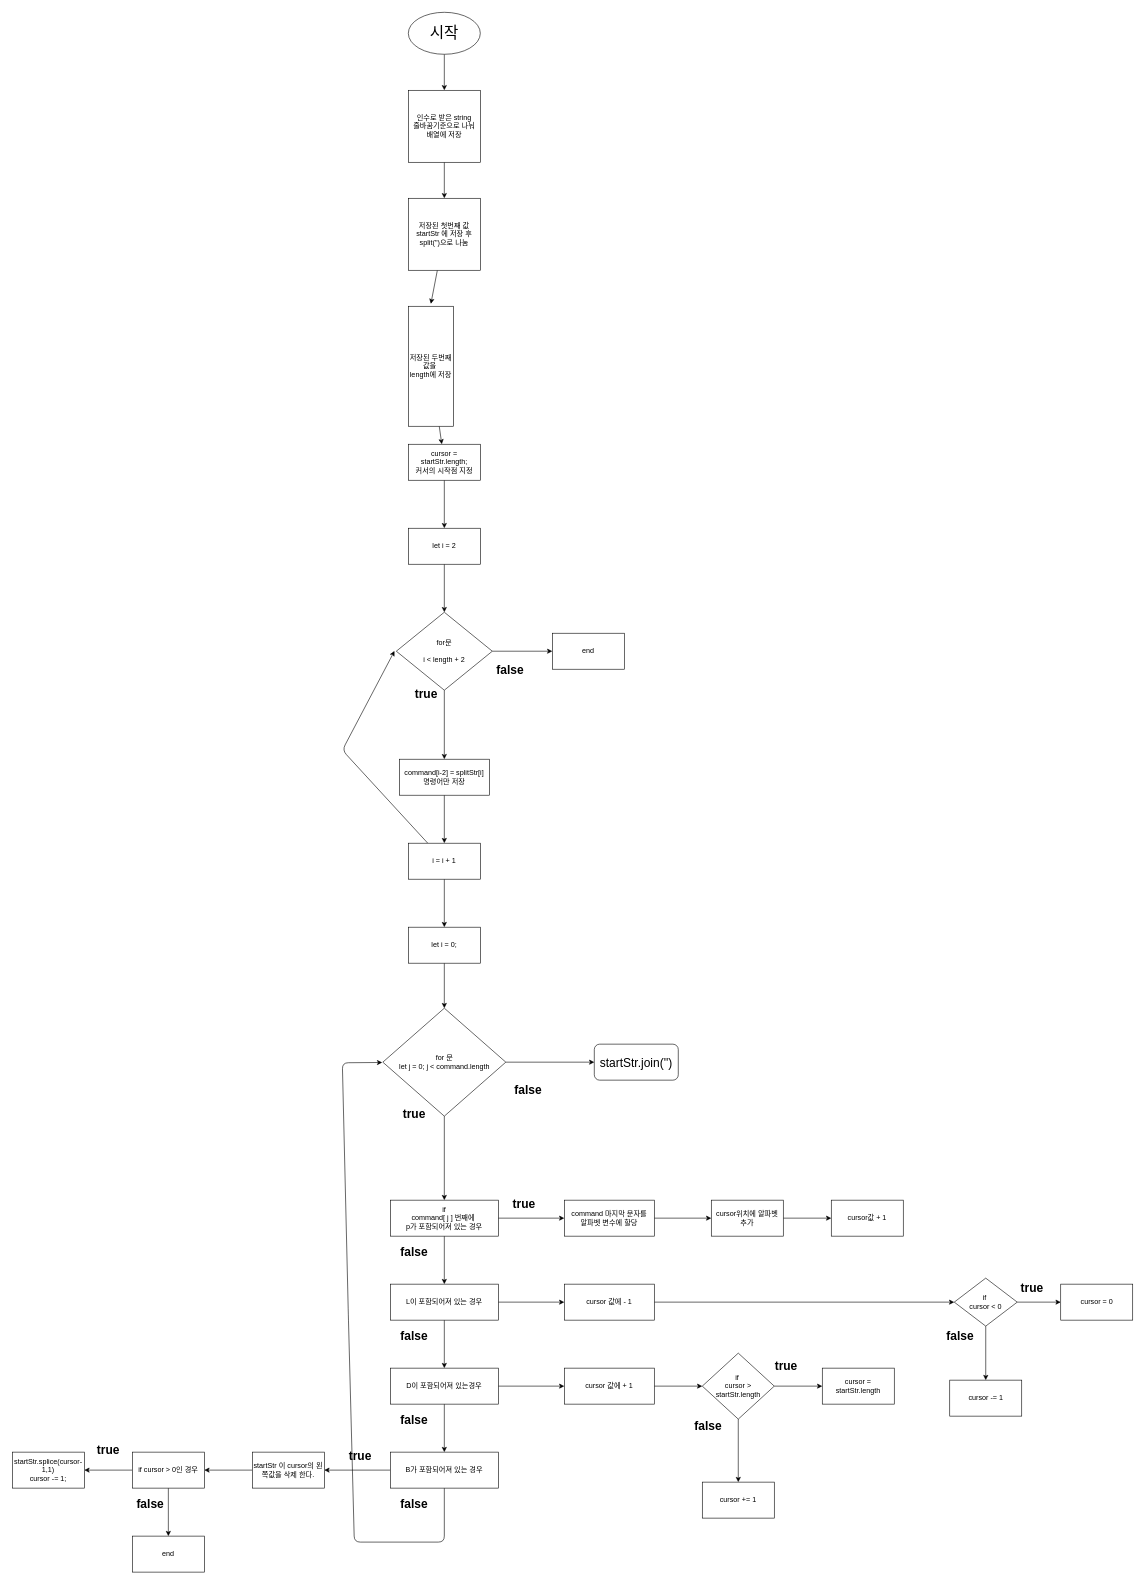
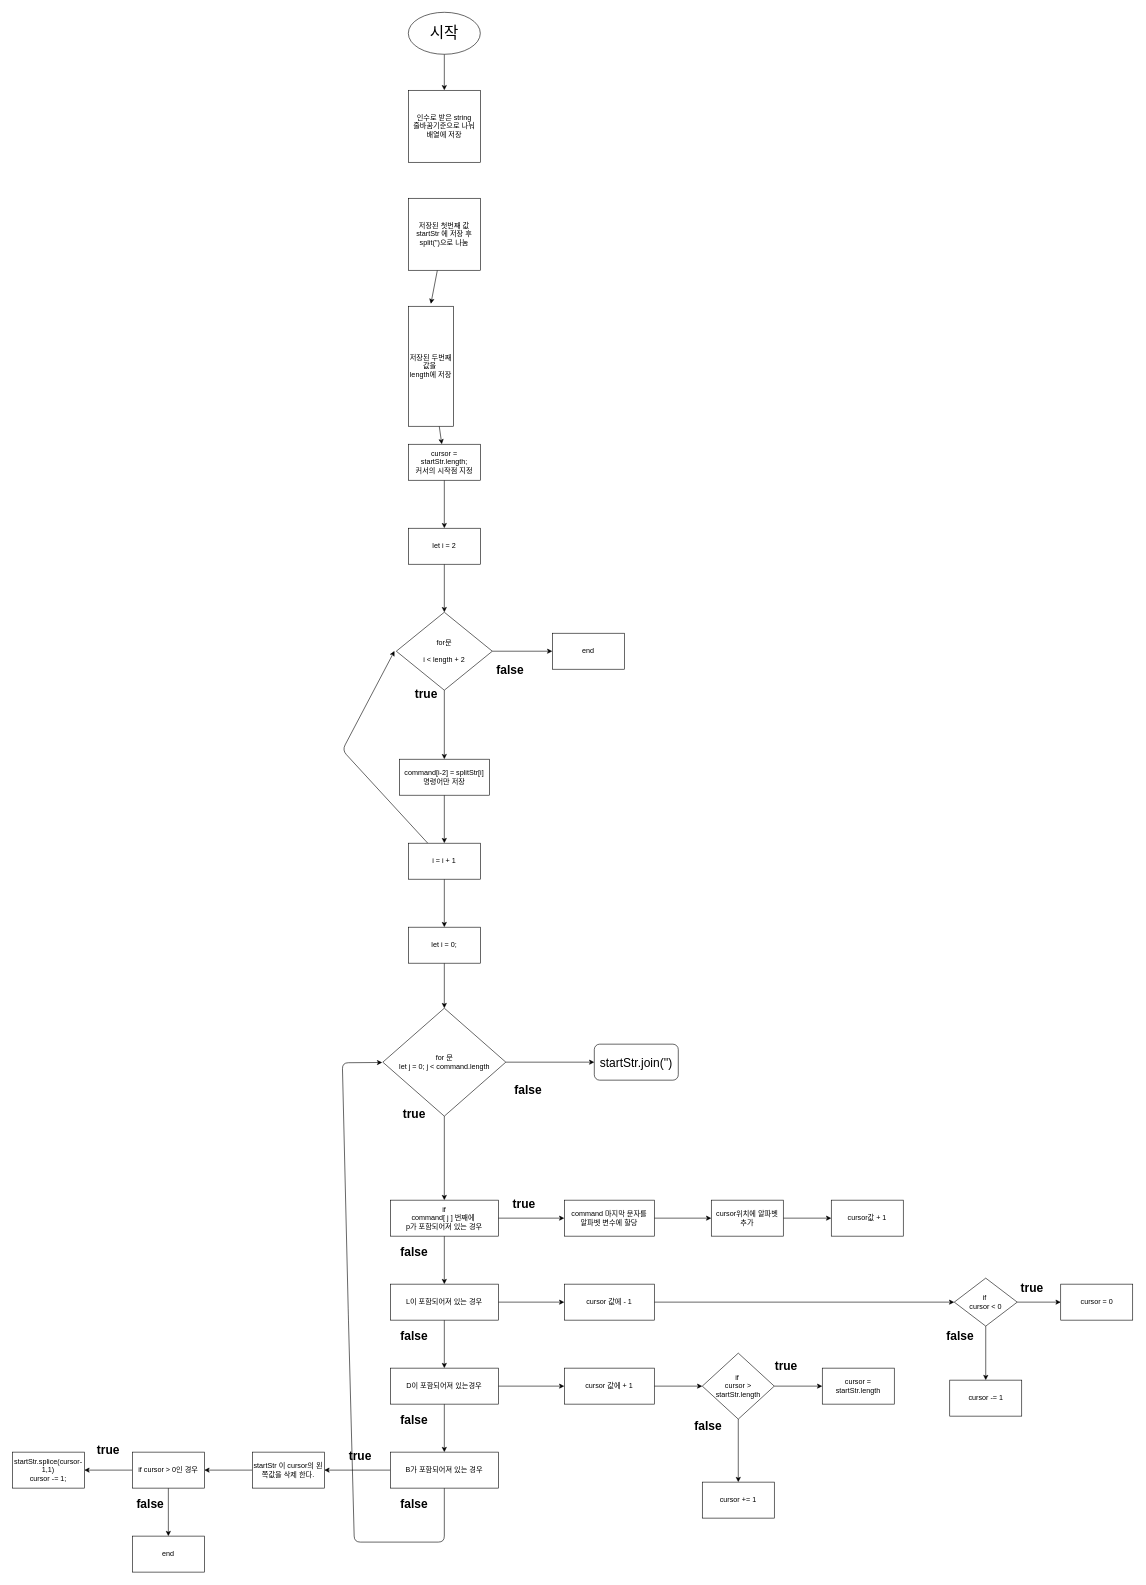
(444, 192) -> none
